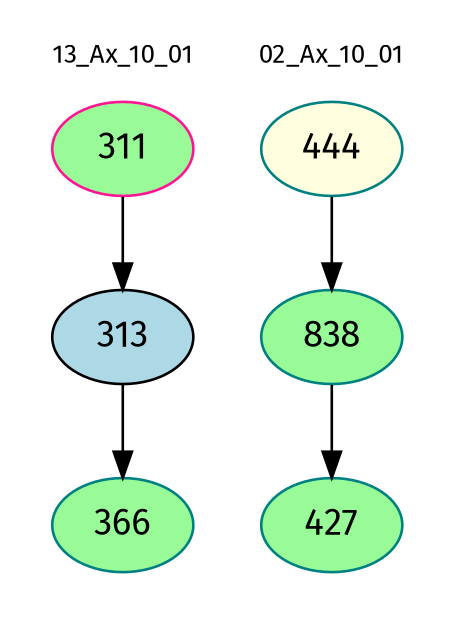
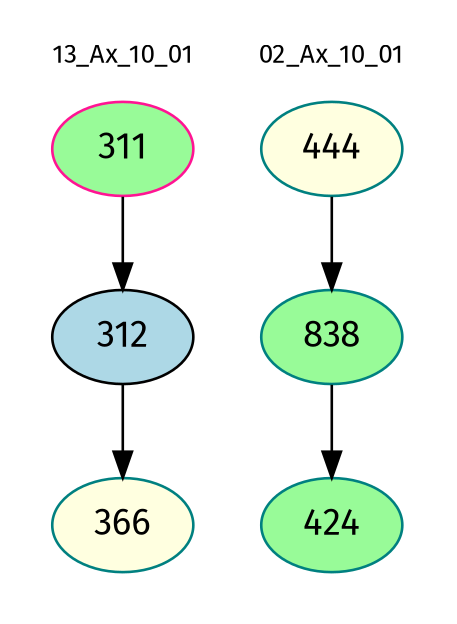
(123, 337) -> (123, 337)
(123, 525) -> (123, 525)
(332, 525) -> (332, 525)
